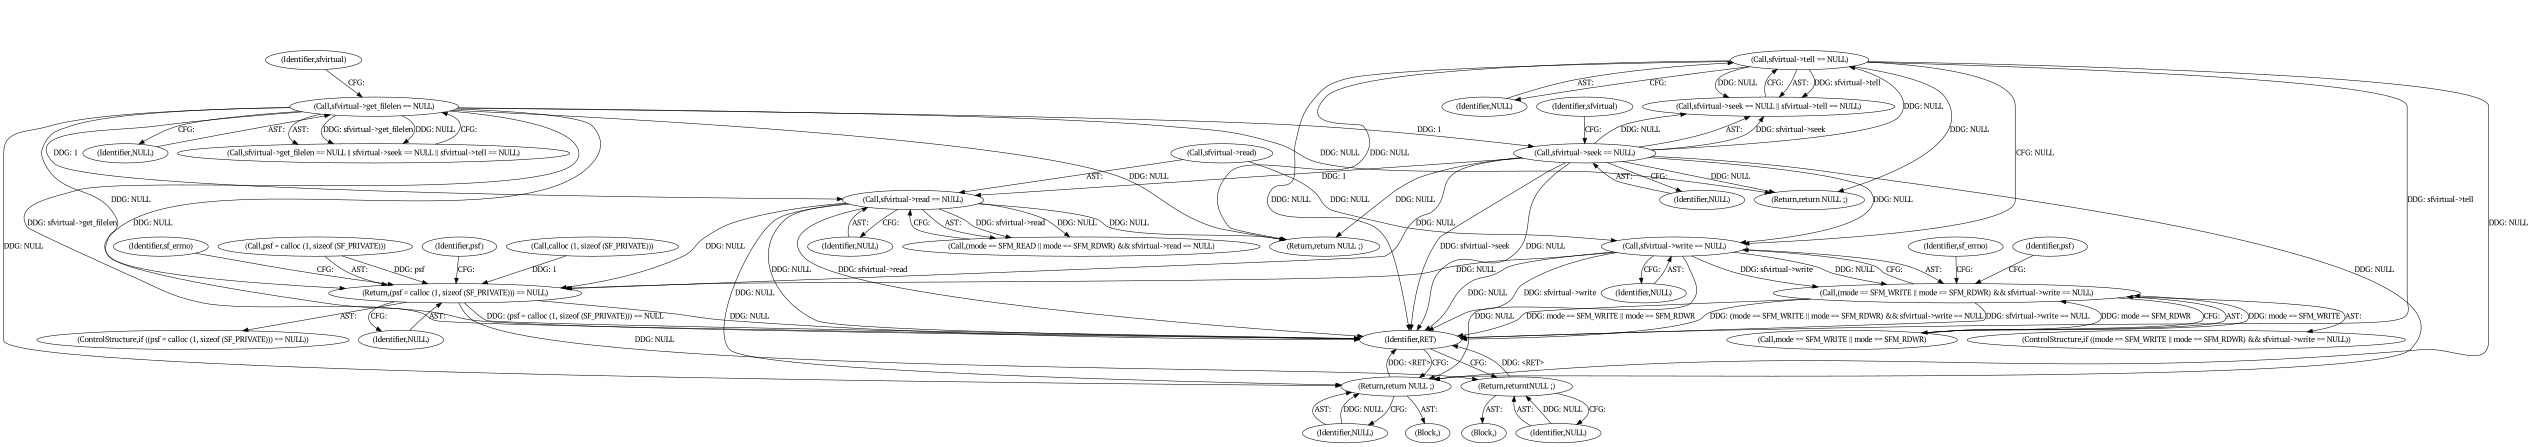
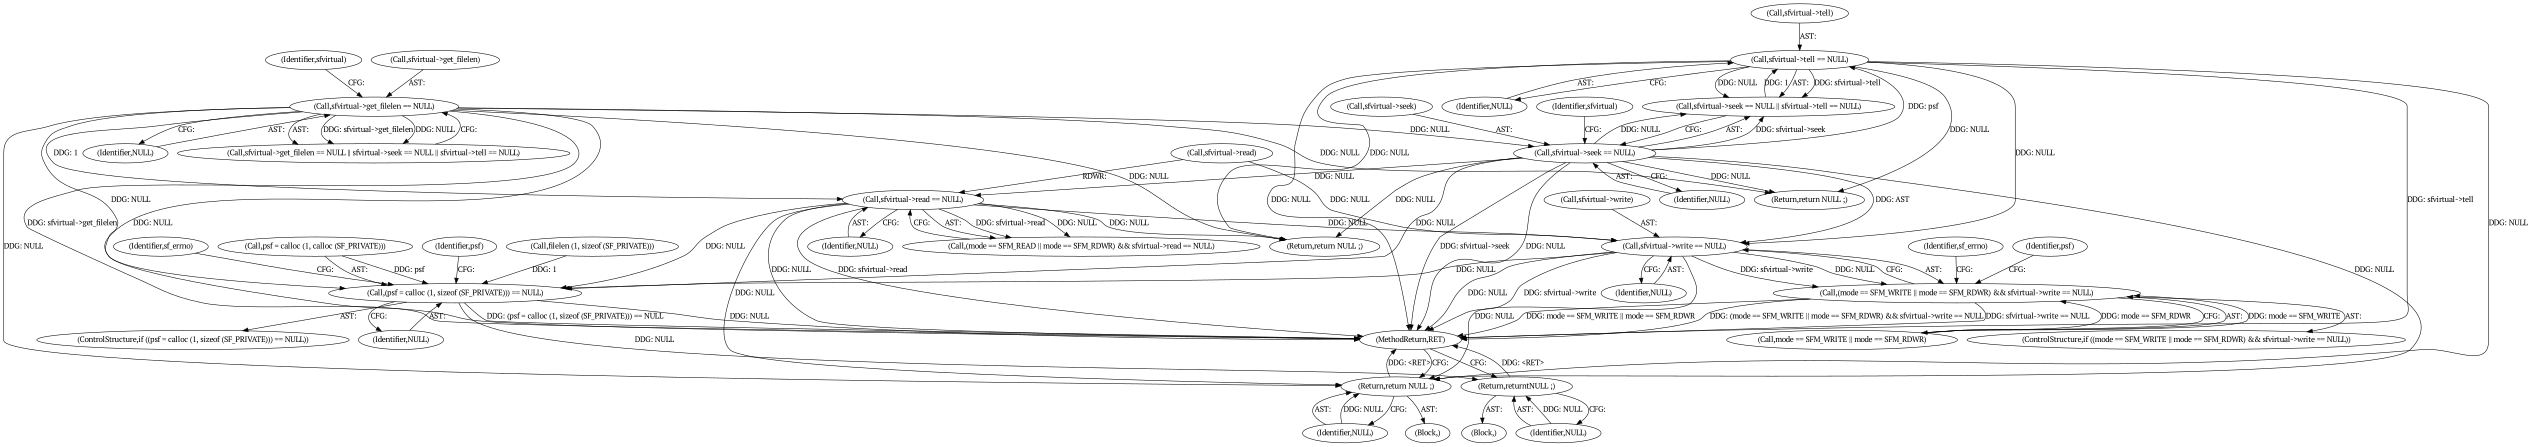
none -> (1800, 13)
none -> (435, 60)
(1776, 83) -> (1776, 83)
none -> (1382, 107)
(1923, 107) -> (1923, 107)
none -> (1676, 129)
(1430, 130) -> (1430, 130)
(2035, 153) -> (2035, 153)
(1096, 177) -> (1096, 177)
(1334, 177) -> (1334, 177)
none -> (1597, 200)
(1893, 200) -> (1893, 200)
none -> (1293, 225)
(315, 247) -> (315, 247)
(592, 247) -> (592, 247)
(455, 293) -> (455, 293)
(1411, 340) -> (1411, 340)
